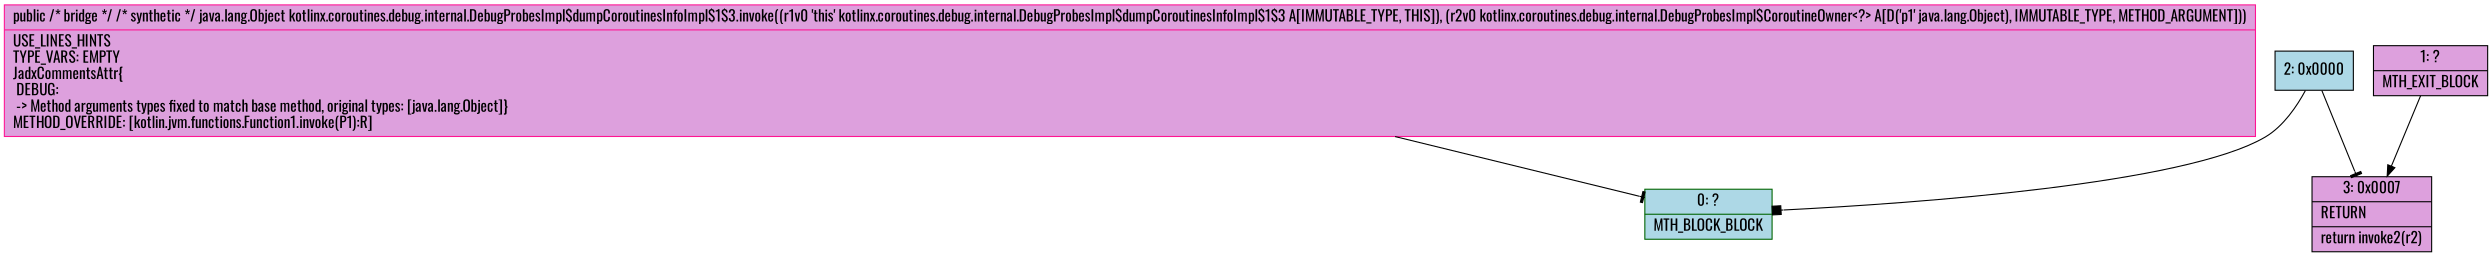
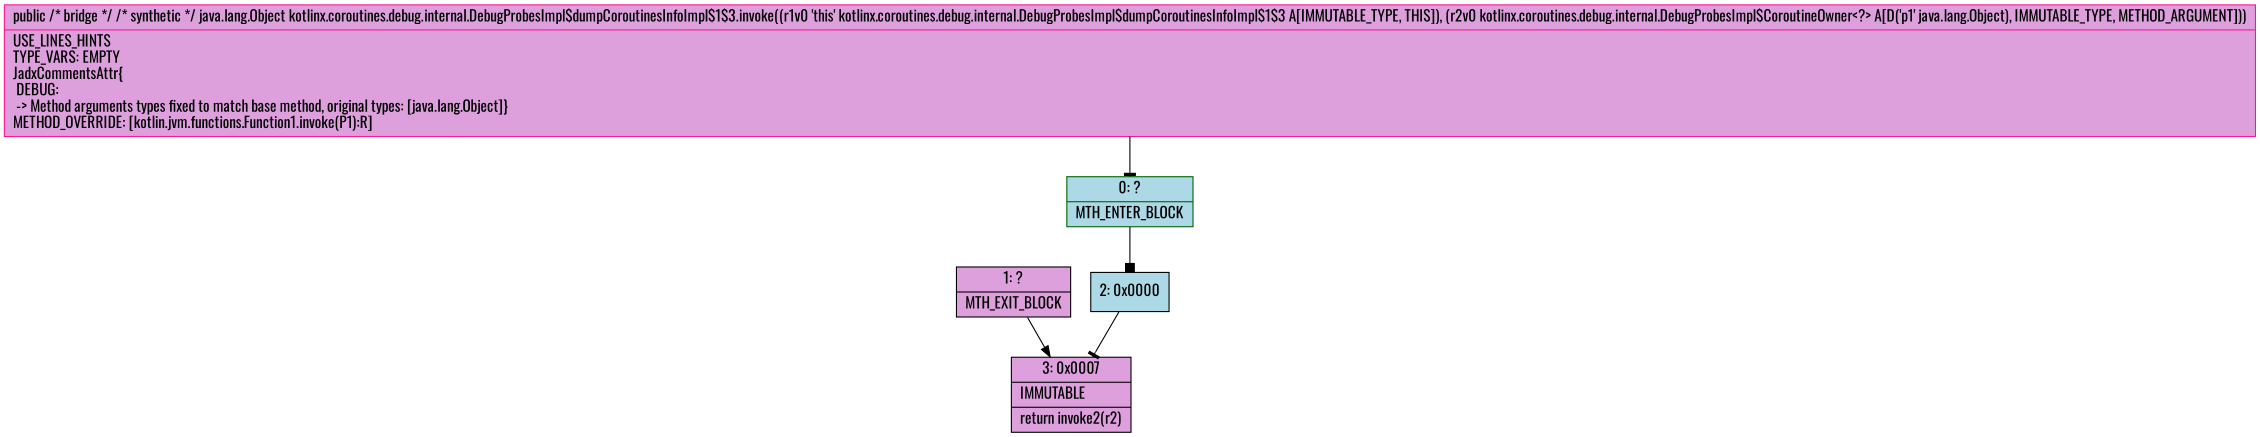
(2058, 187) -> (1130, 244)
(2344, 214) -> (1053, 394)
(1708, 226) -> (1130, 214)
